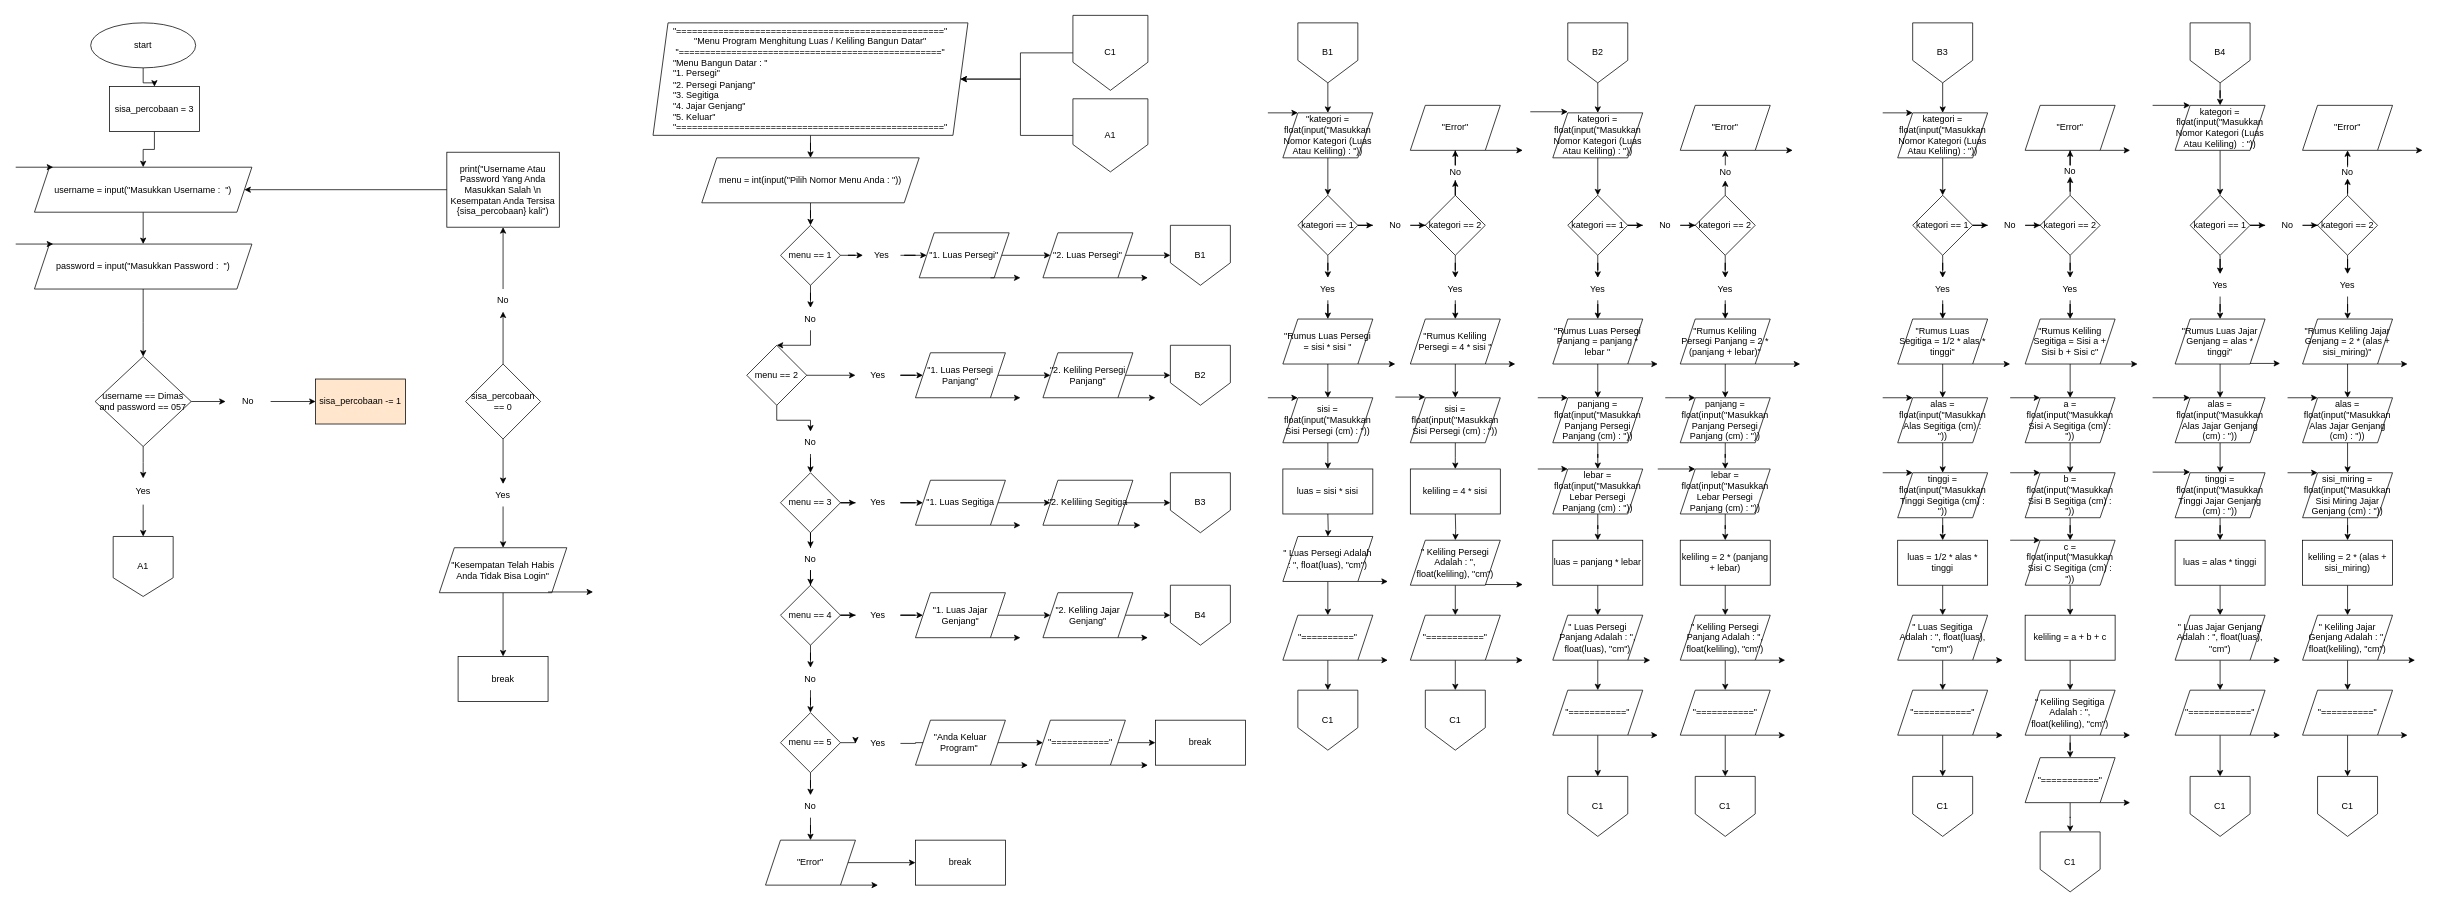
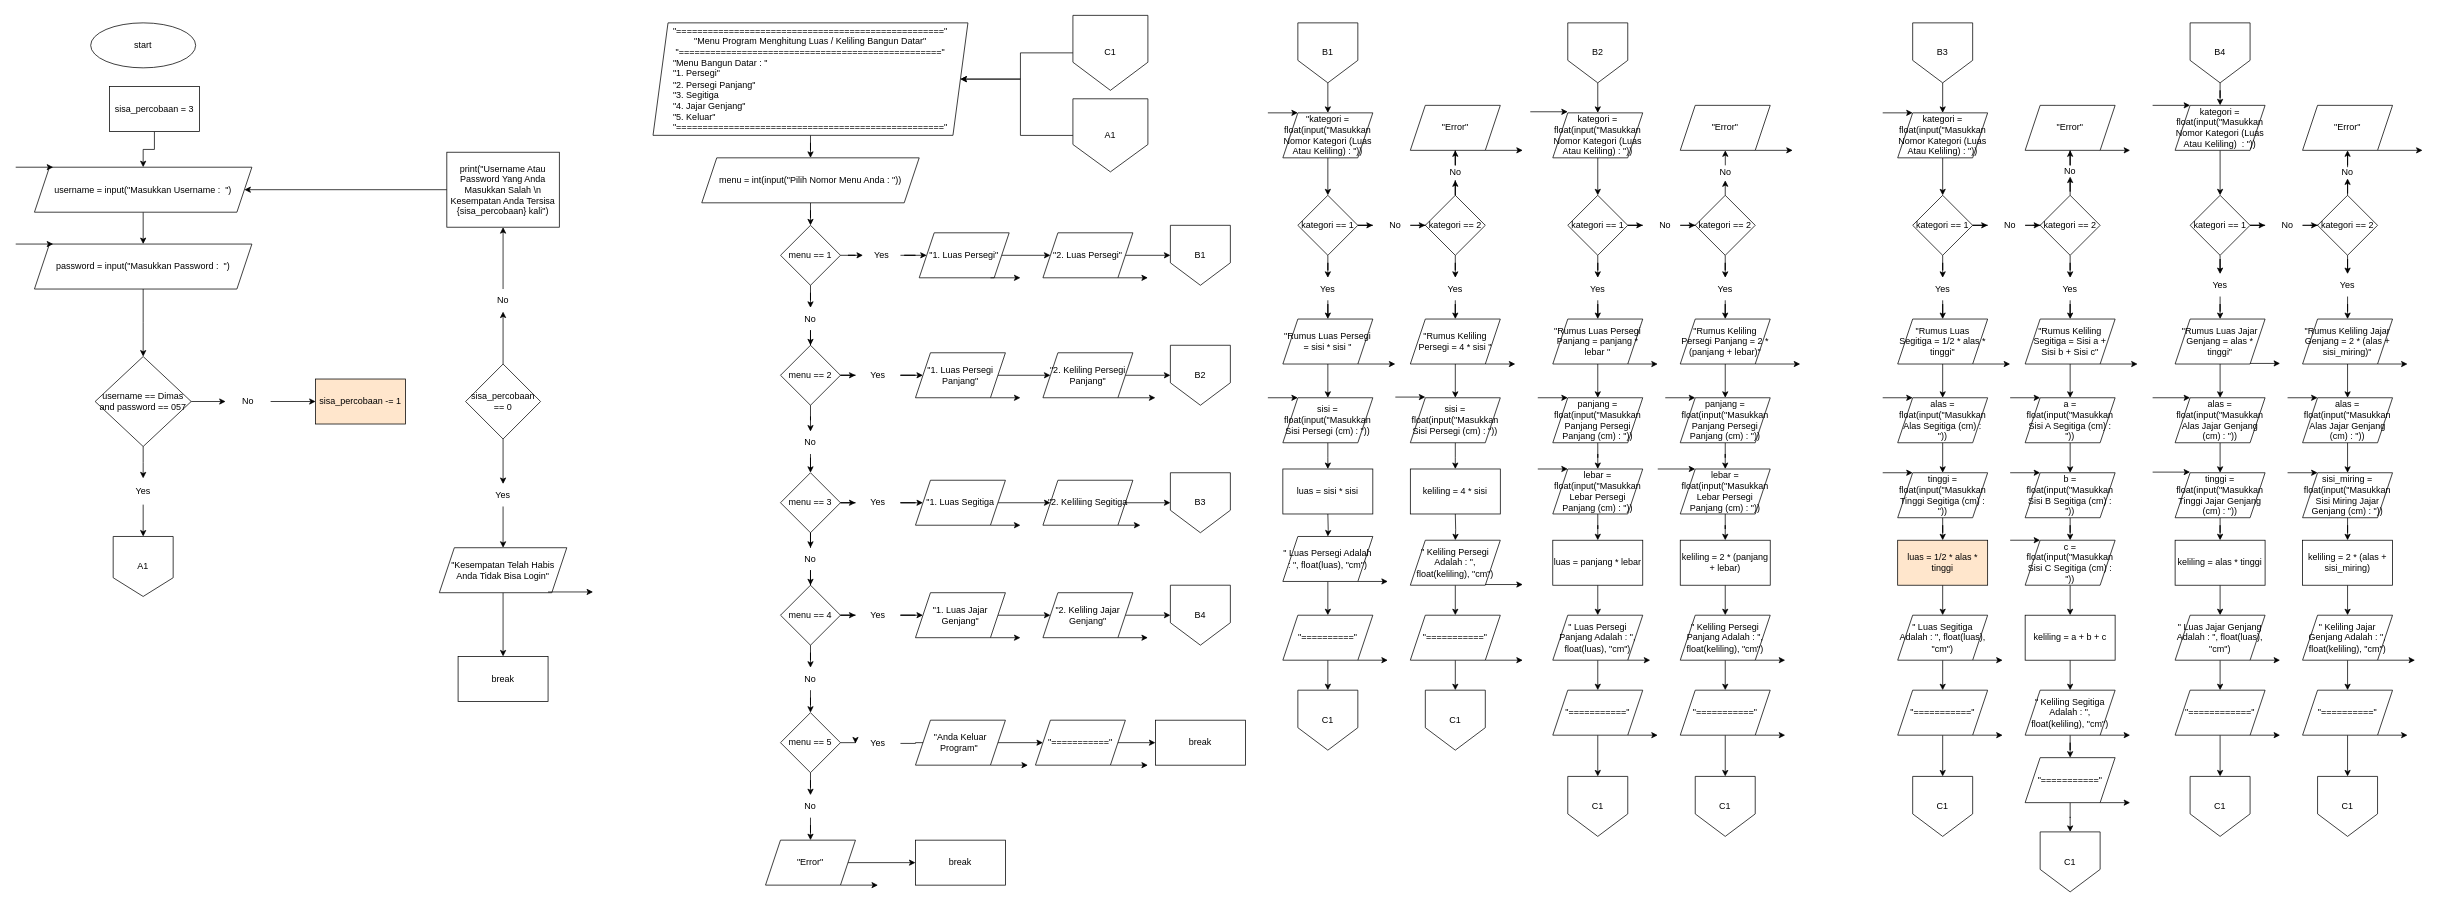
(145, 83) -> none
(777, 375) -> (810, 375)
(1943, 563) -> (1943, 563)
(2220, 563) -> (2220, 563)
